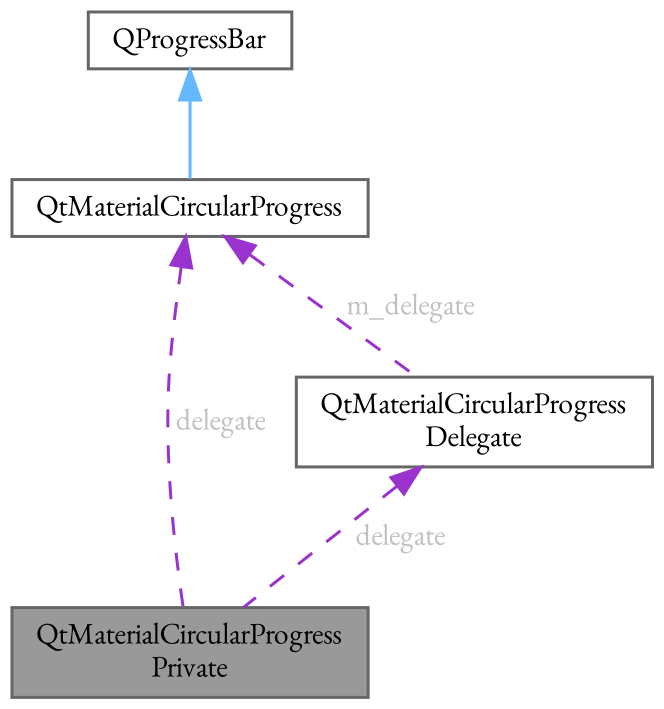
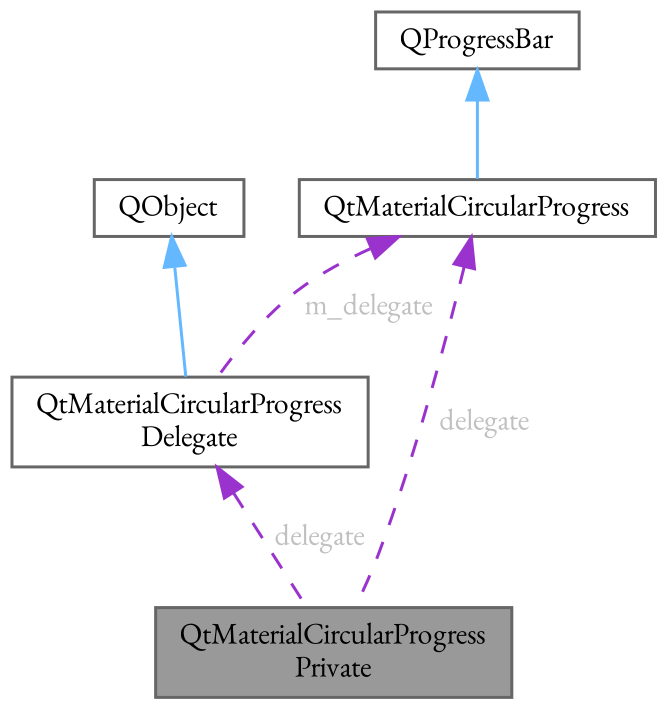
none -> (169, 208)
